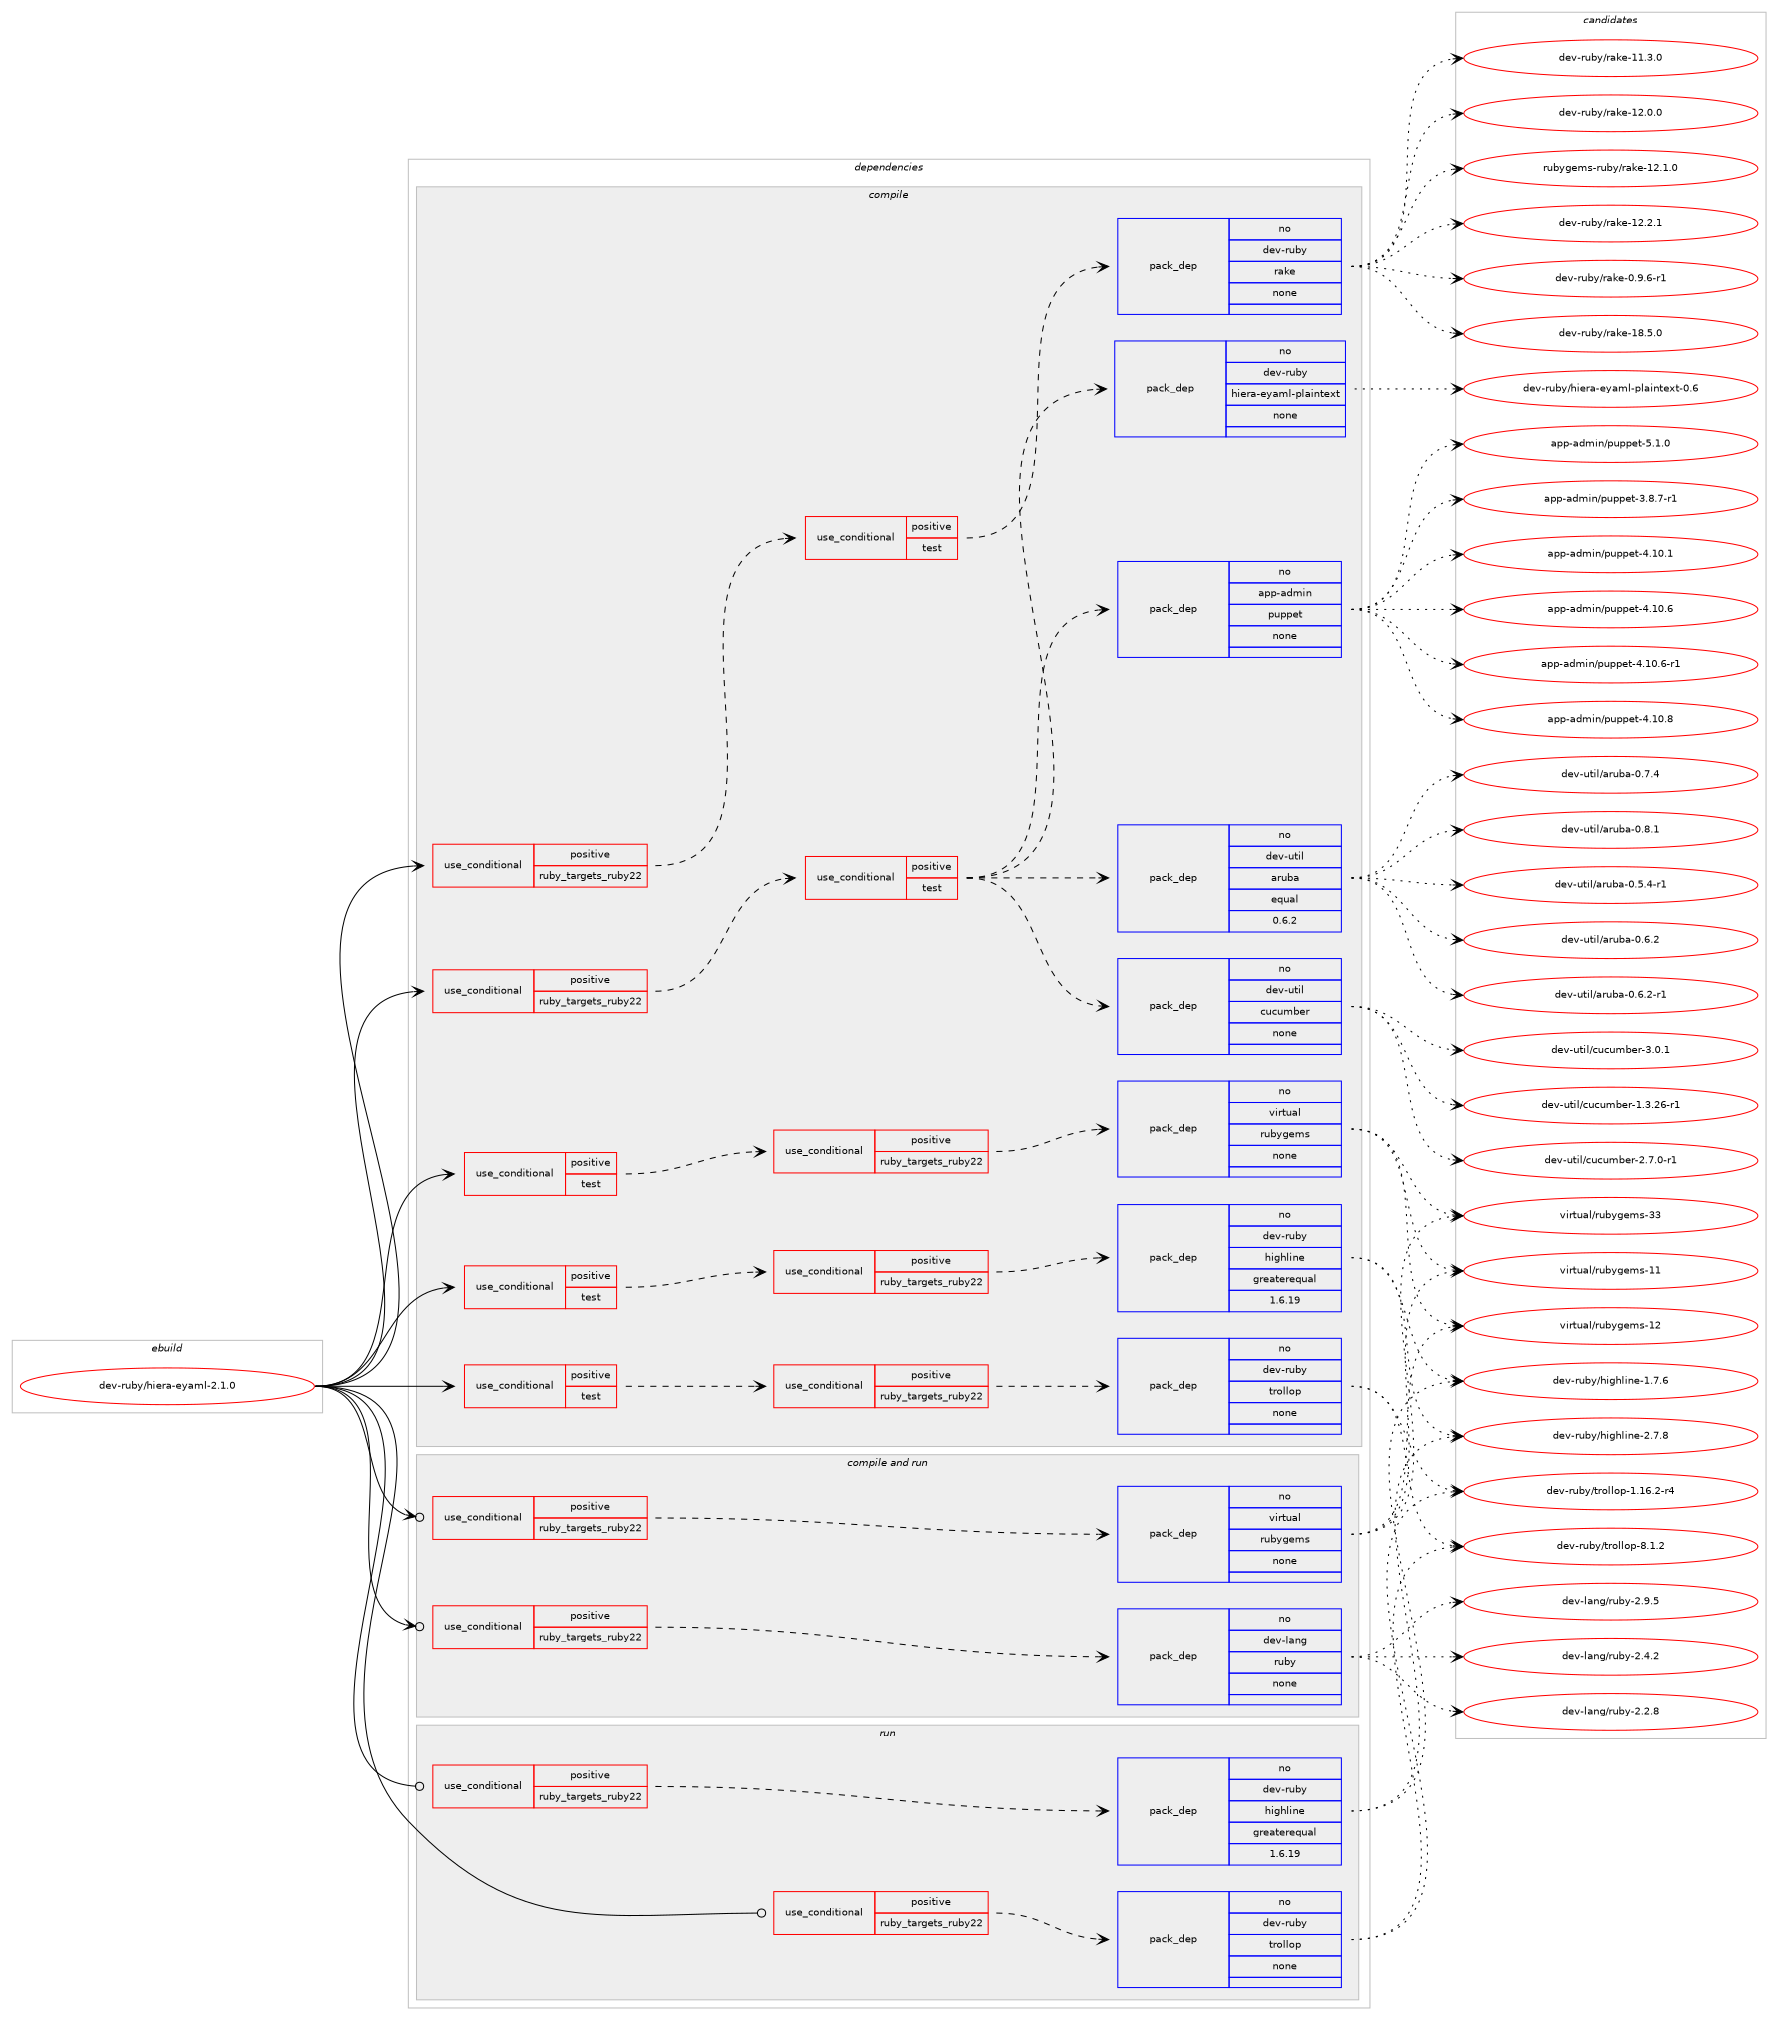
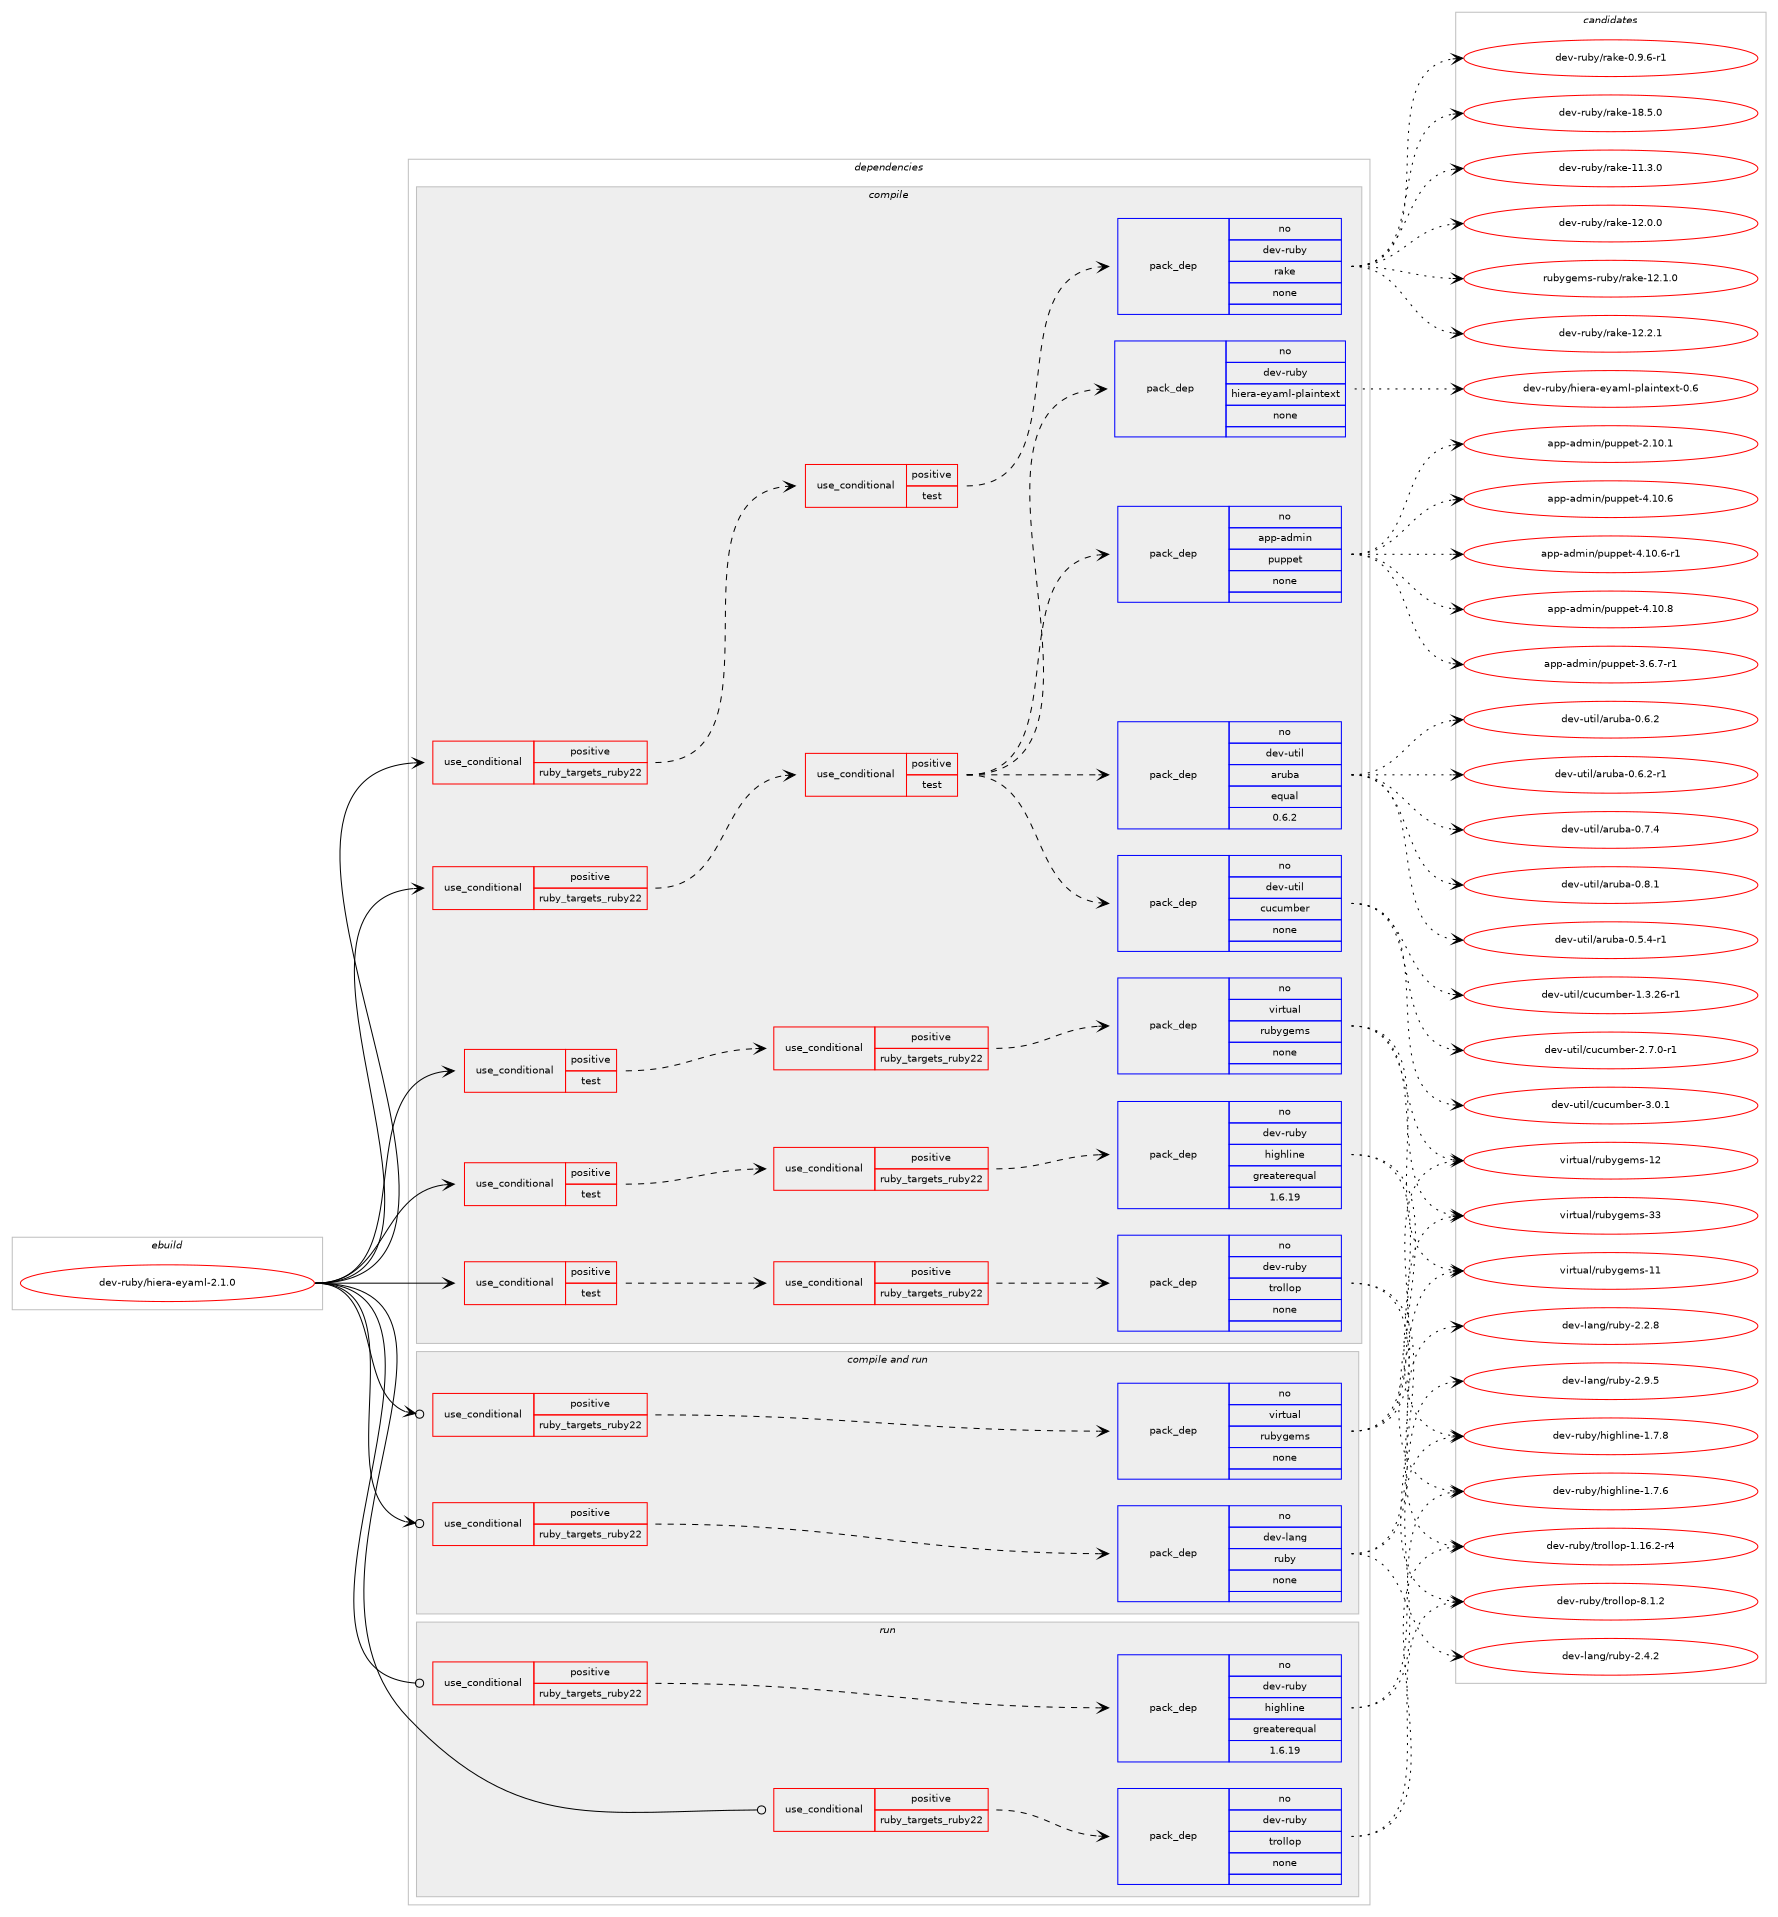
(1611, 444) -> none
(1611, 499) -> (1611, 665)
(1611, 554) -> (1611, 444)
(1611, 1436) -> (1611, 1436)
